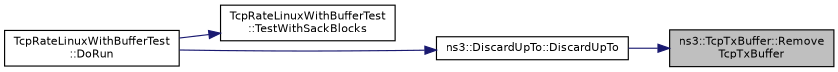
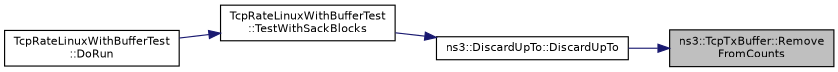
(752, 48) -> (752, 48)
(302, 51) -> (410, 34)
